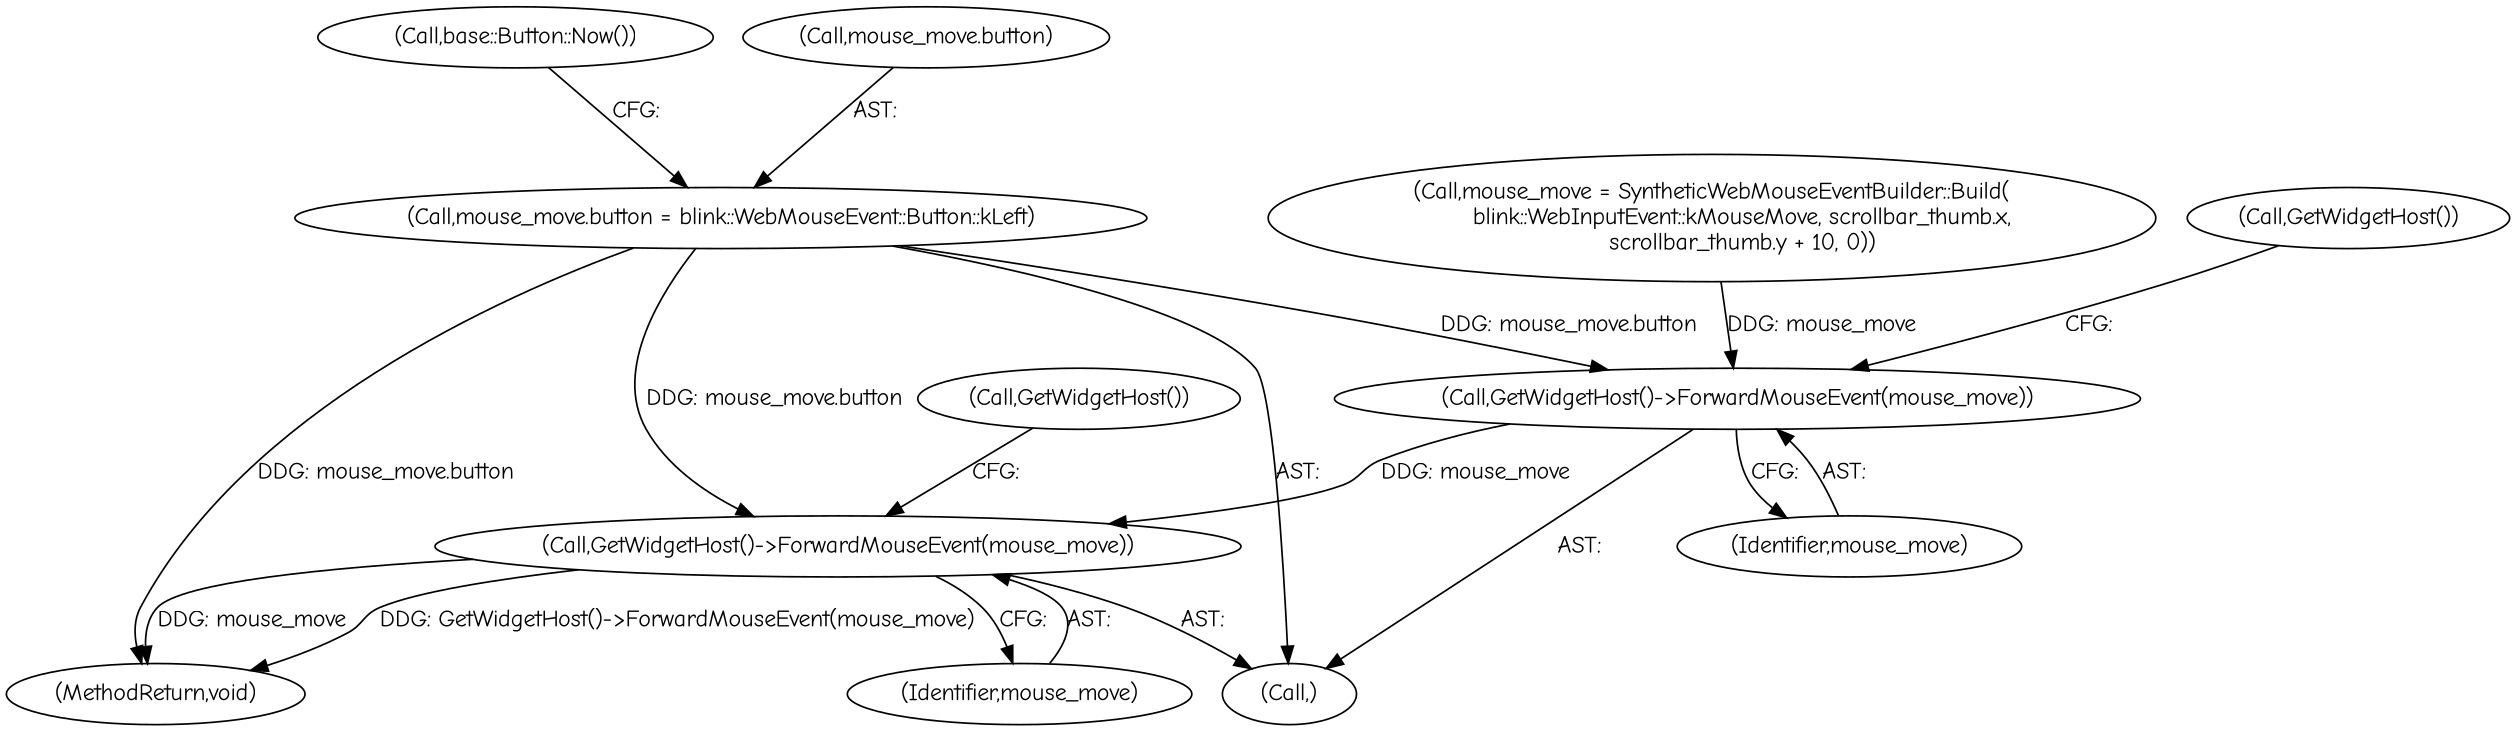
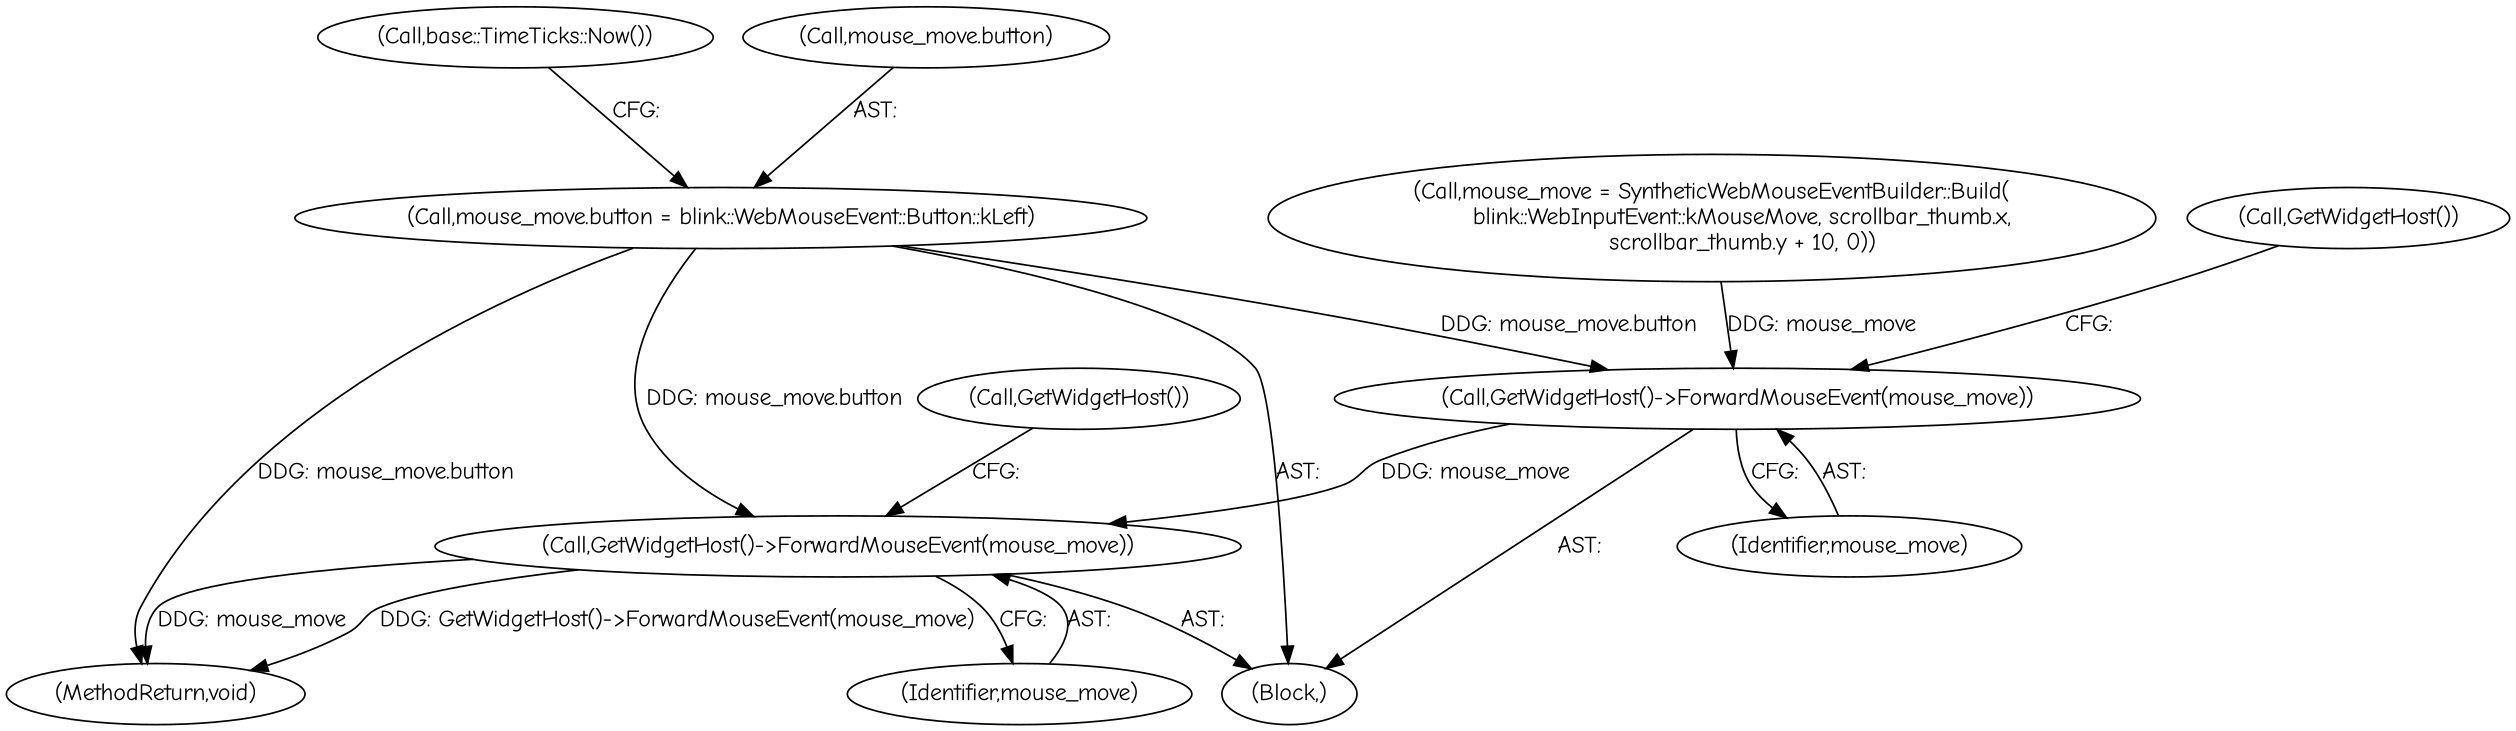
(516, 37) -> (516, 37)
(1289, 694) -> (1289, 694)
